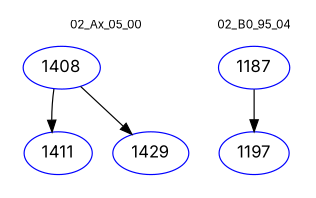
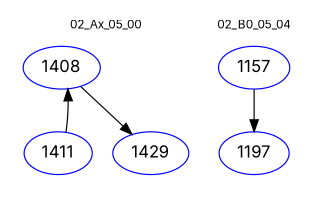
(255, 26) -> (255, 26)
(254, 68) -> (254, 68)
(52, 104) -> (68, 117)
